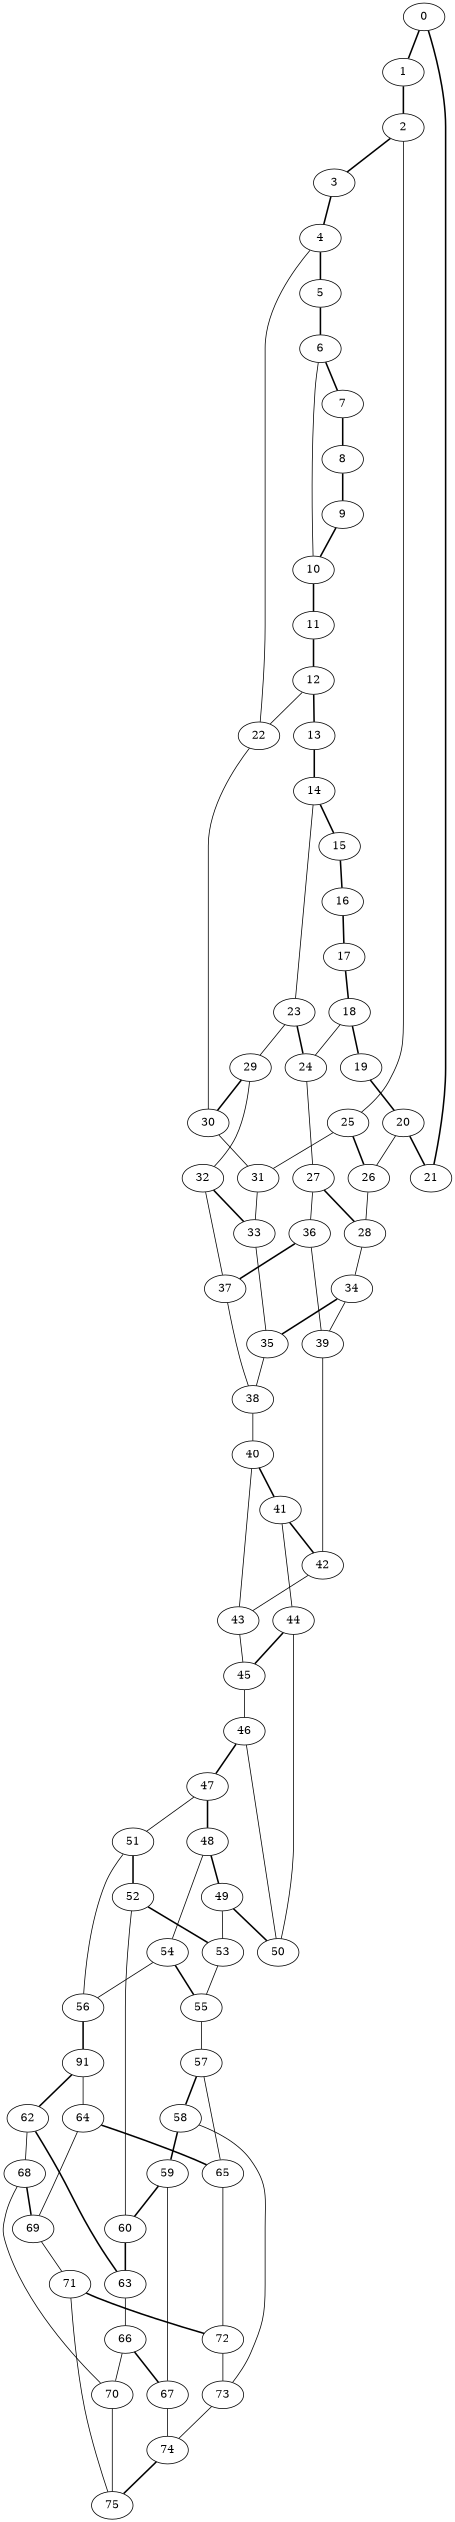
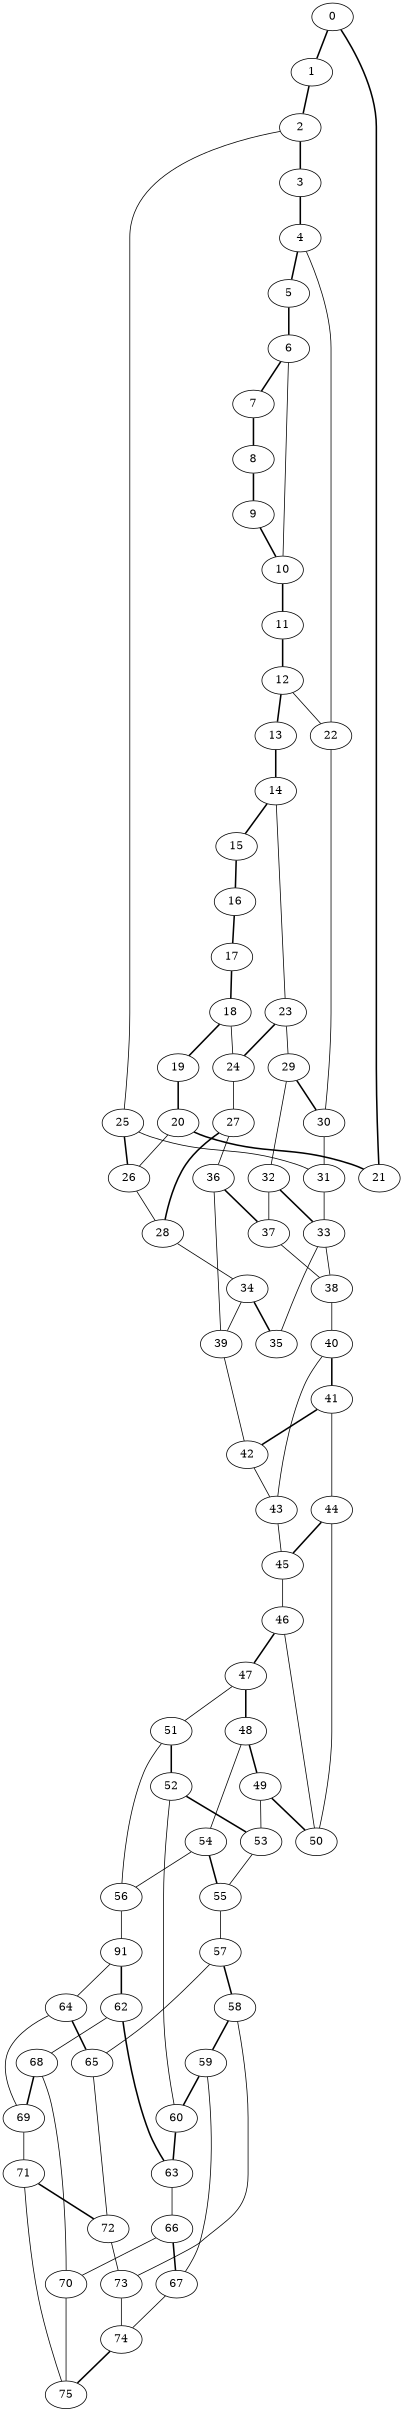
(260, 1372) -> (328, 1261)
(83, 2035) -> (121, 1925)
